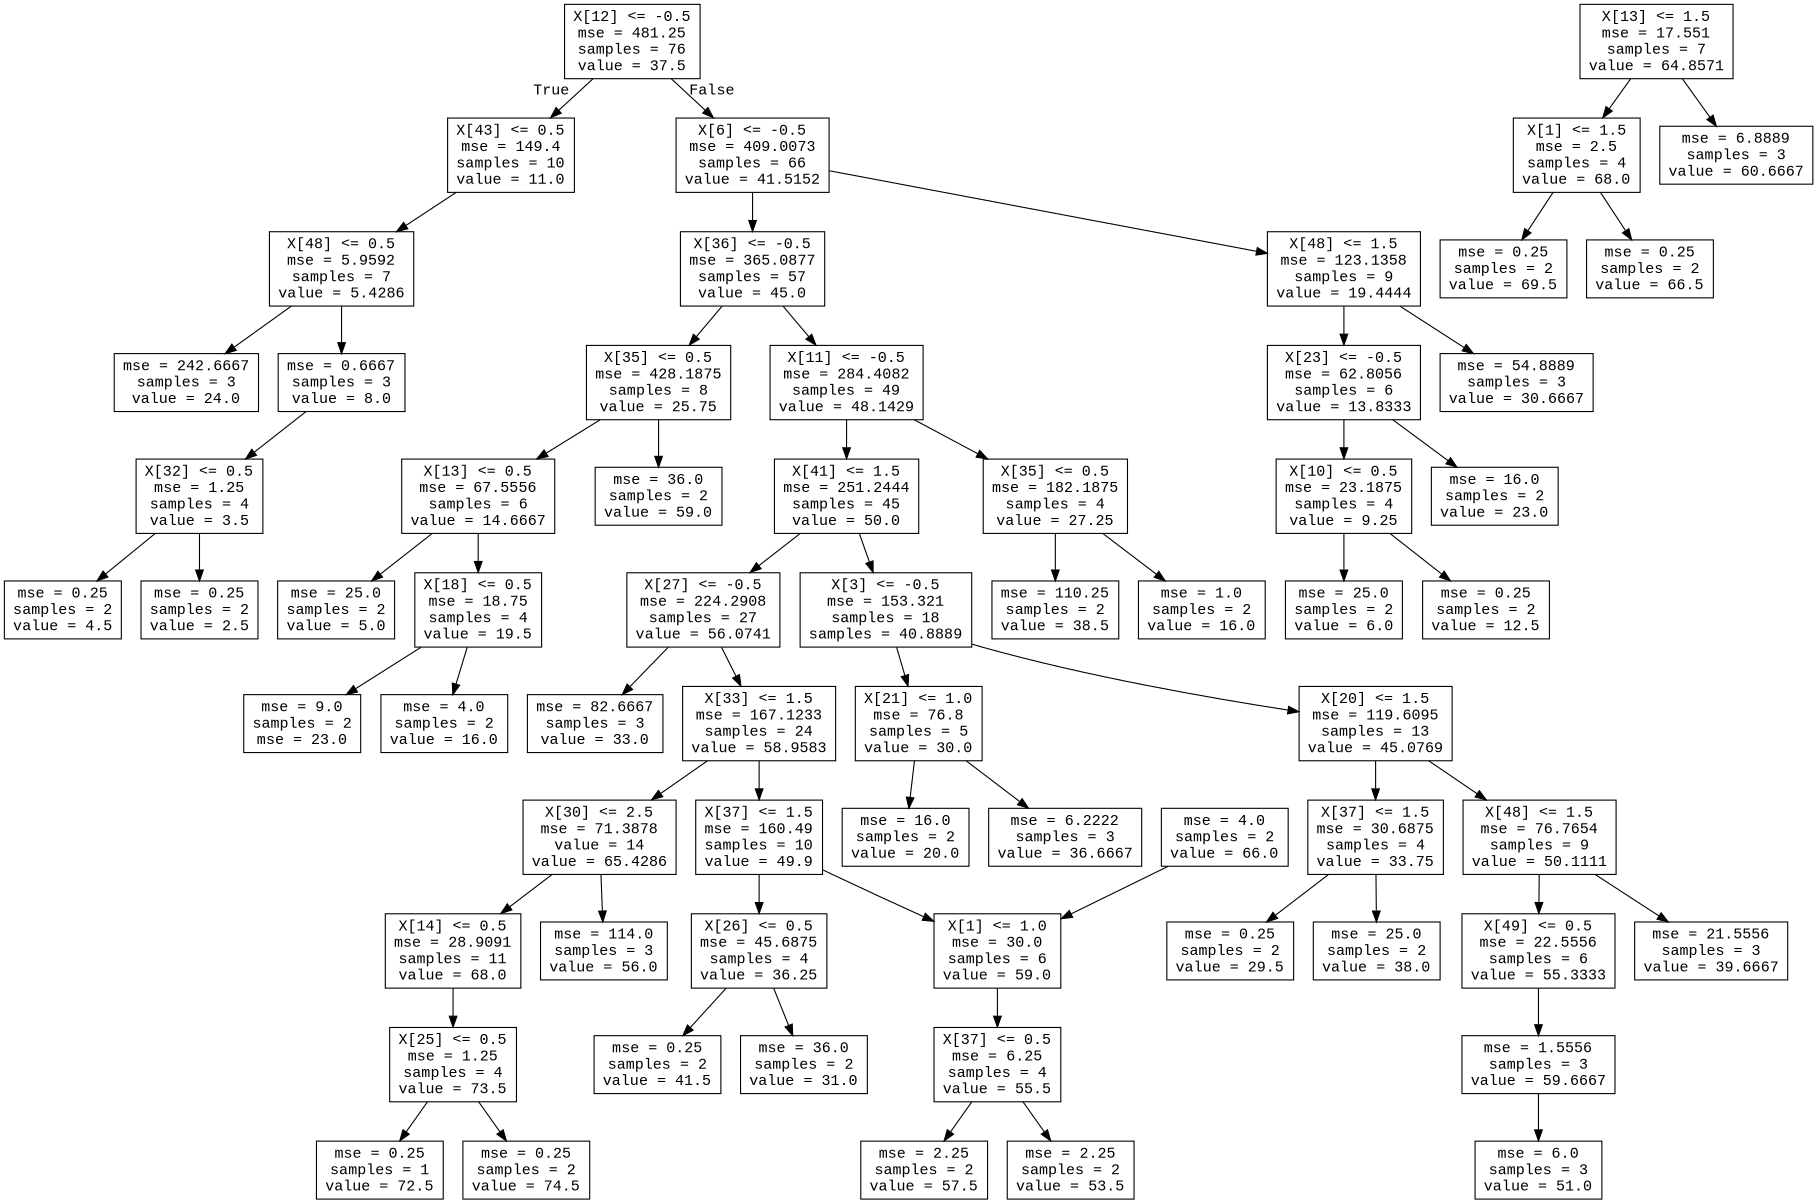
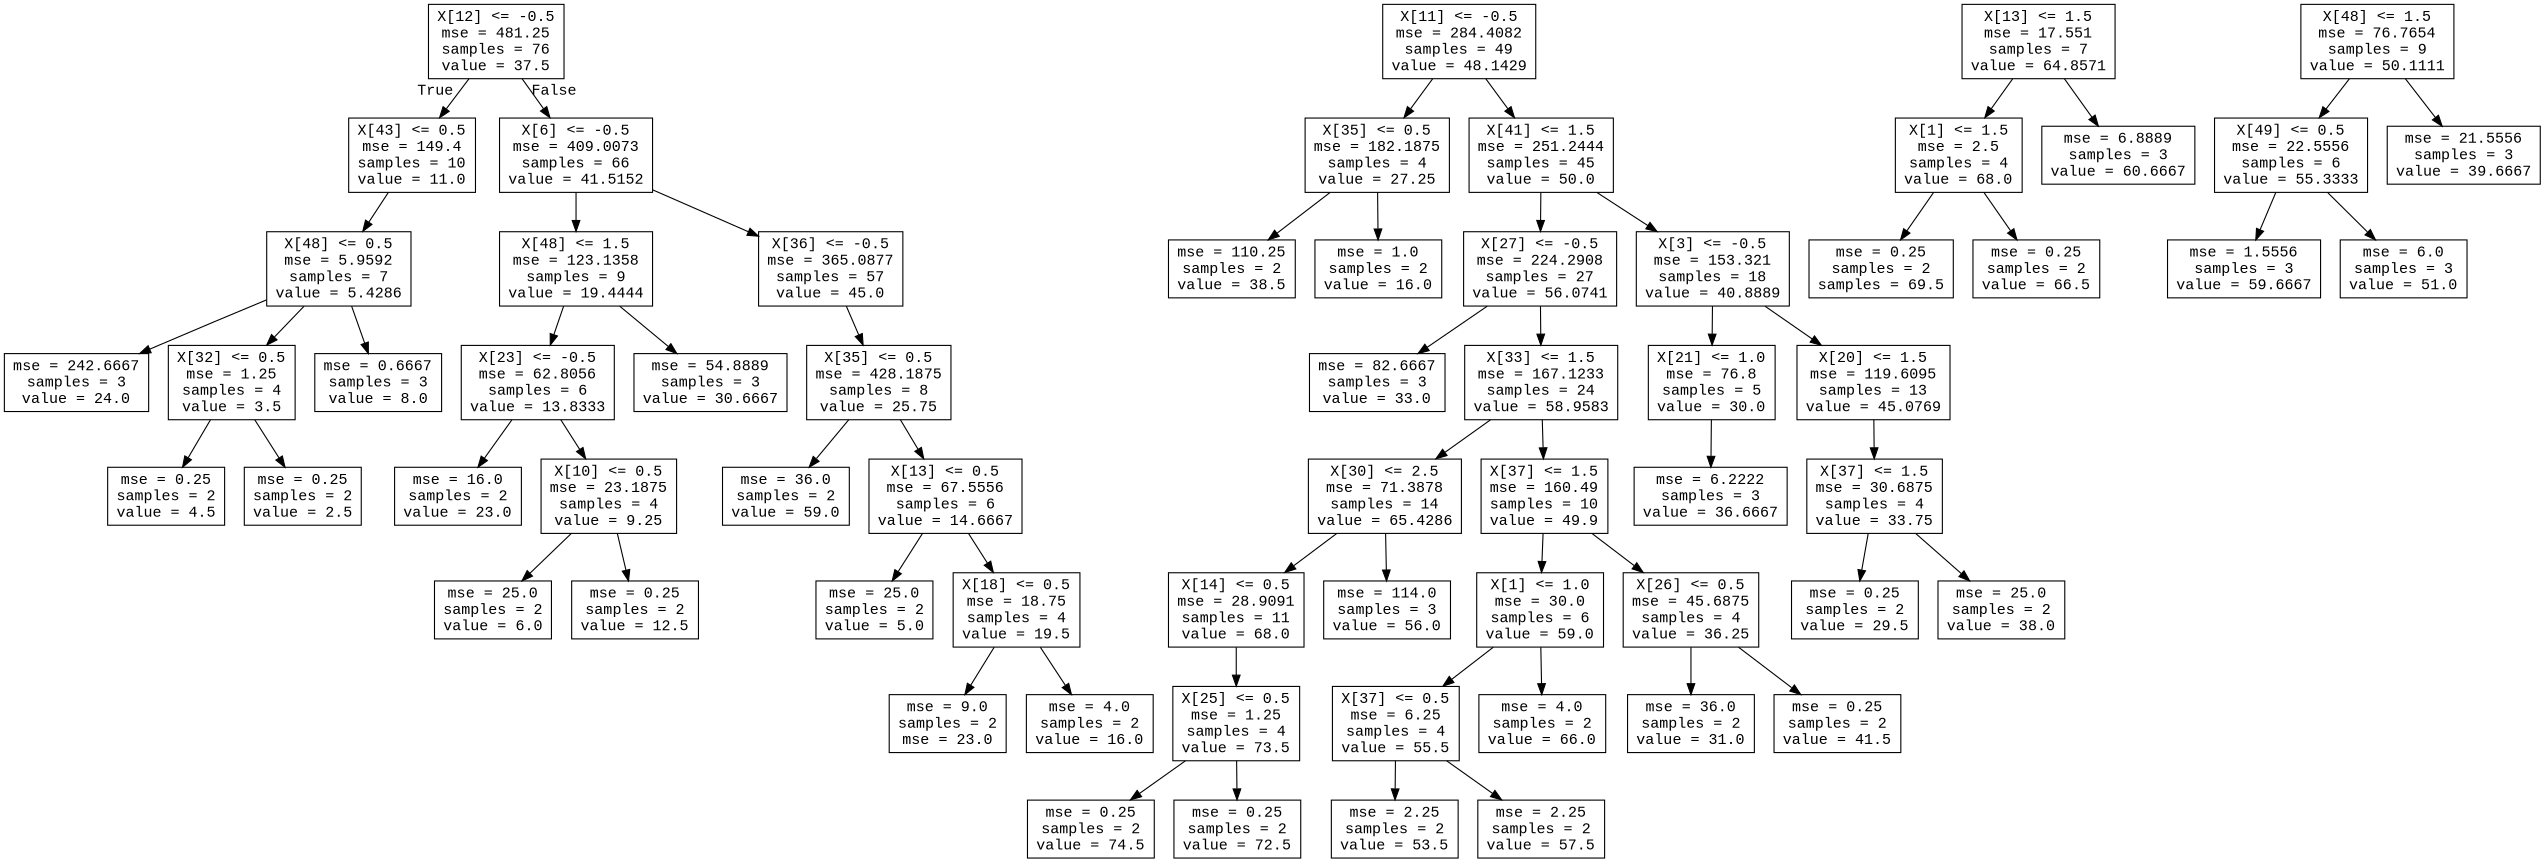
(1503, 269) -> (1881, 269)
(796, 321) -> none
(280, 432) -> (289, 322)
(886, 610) -> (1713, 269)
(1453, 777) -> none
(600, 837) -> (1385, 496)
(906, 837) -> none
(1120, 890) -> (1541, 665)
(1538, 1112) -> (2347, 212)
(380, 1170) -> (1237, 829)
